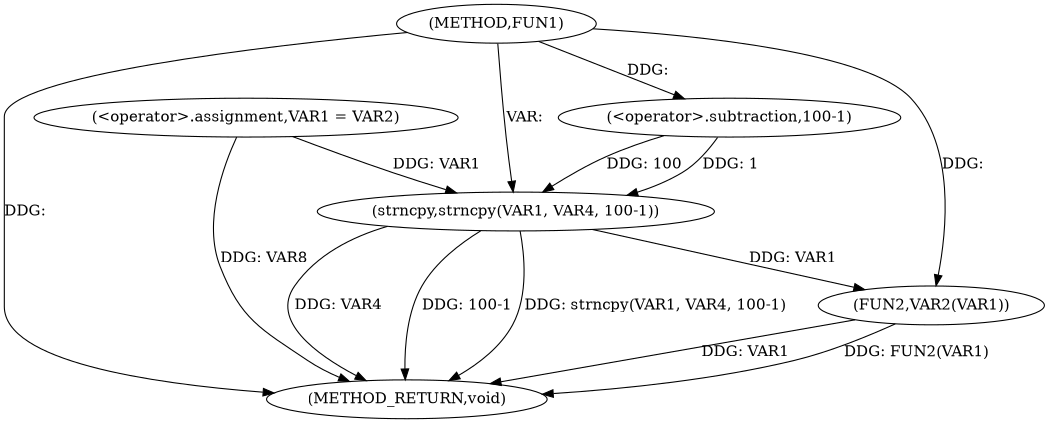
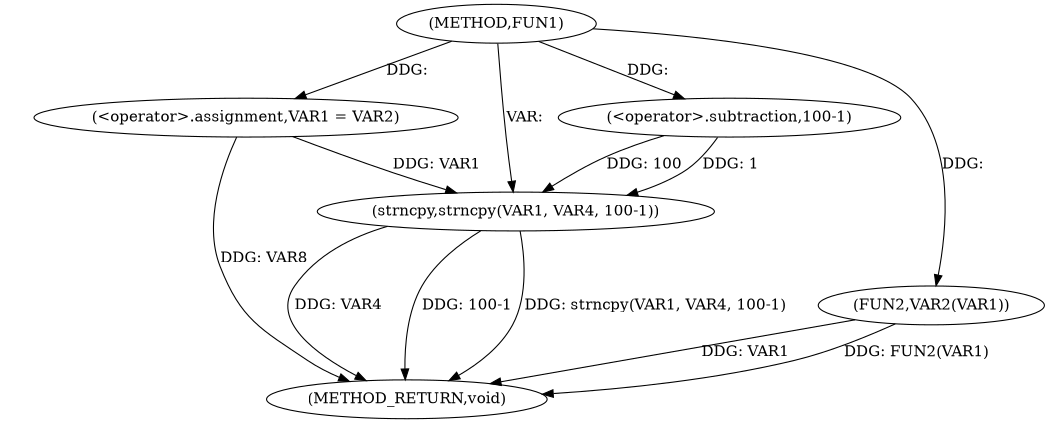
(4, 145) -> (378, 68)
(723, 258) -> none
